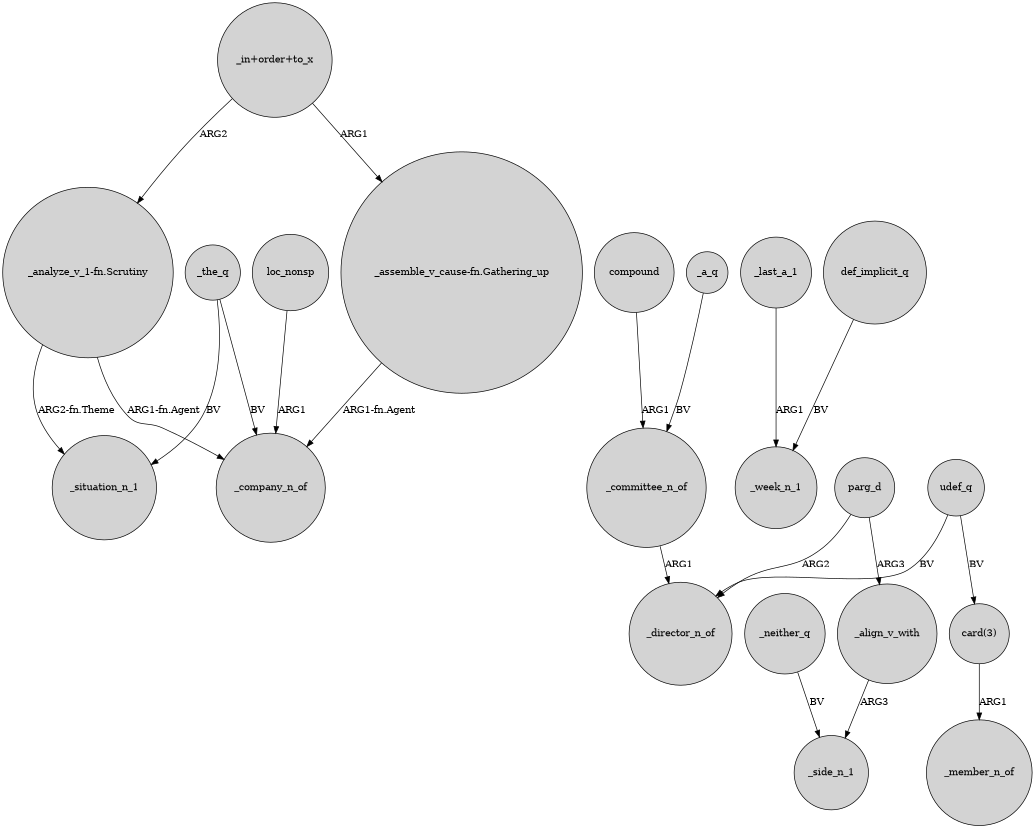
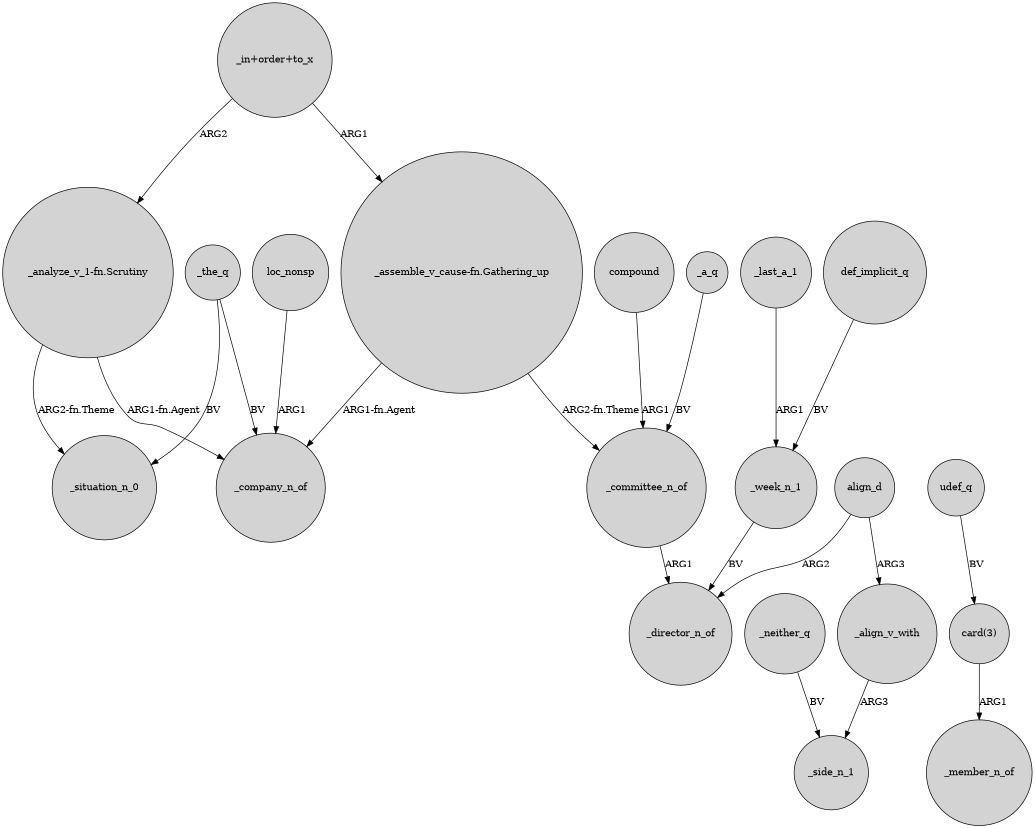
none -> (559, 412)
(104, 488) -> (104, 488)
(865, 488) -> (865, 488)
(848, 579) -> (733, 553)
